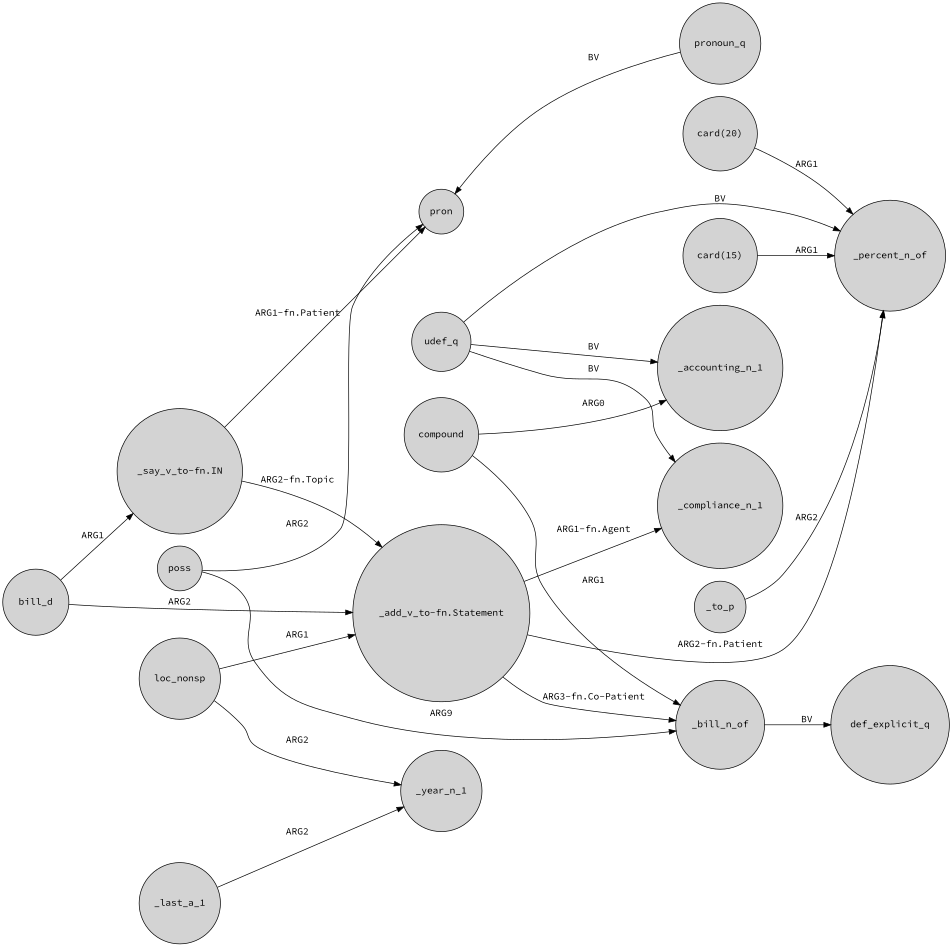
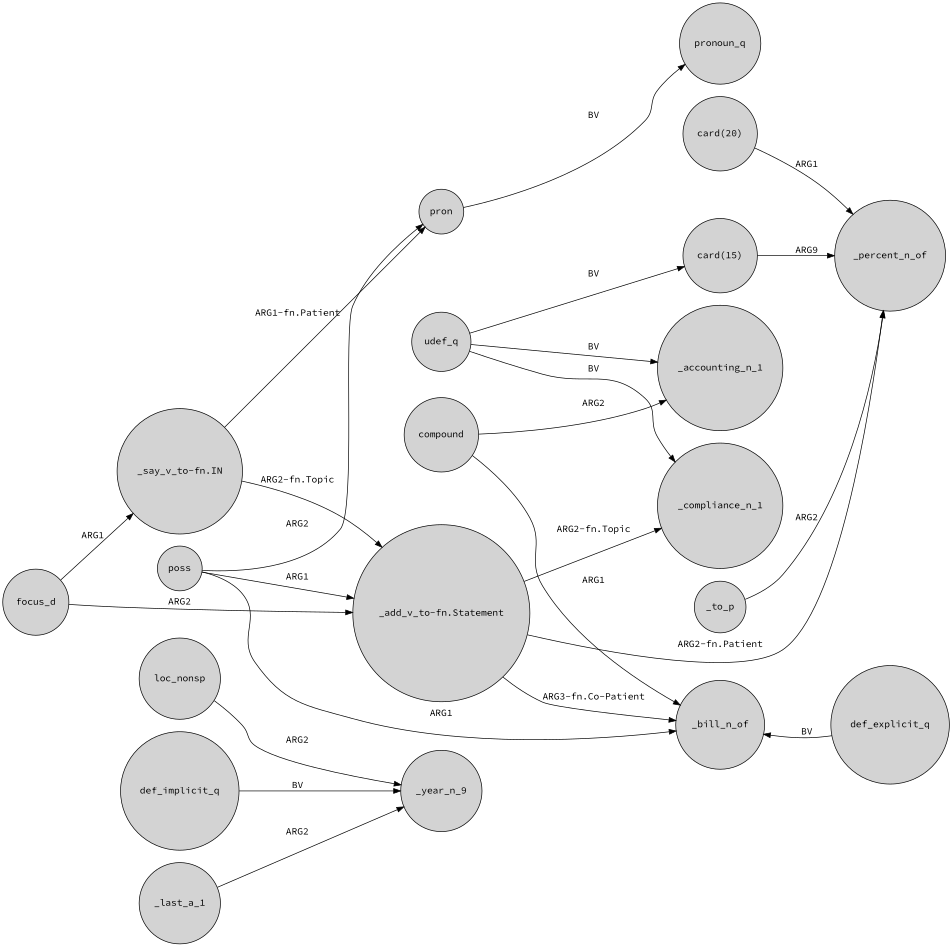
(557, 99) -> (589, 162)
(636, 218) -> (574, 301)
(807, 251) -> (807, 251)
(594, 403) -> (594, 403)
(594, 530) -> (594, 530)
(36, 602) -> (36, 602)
(284, 653) -> (274, 585)
(441, 713) -> (441, 713)
(794, 725) -> (801, 738)
none -> (180, 791)
(441, 791) -> (441, 791)
